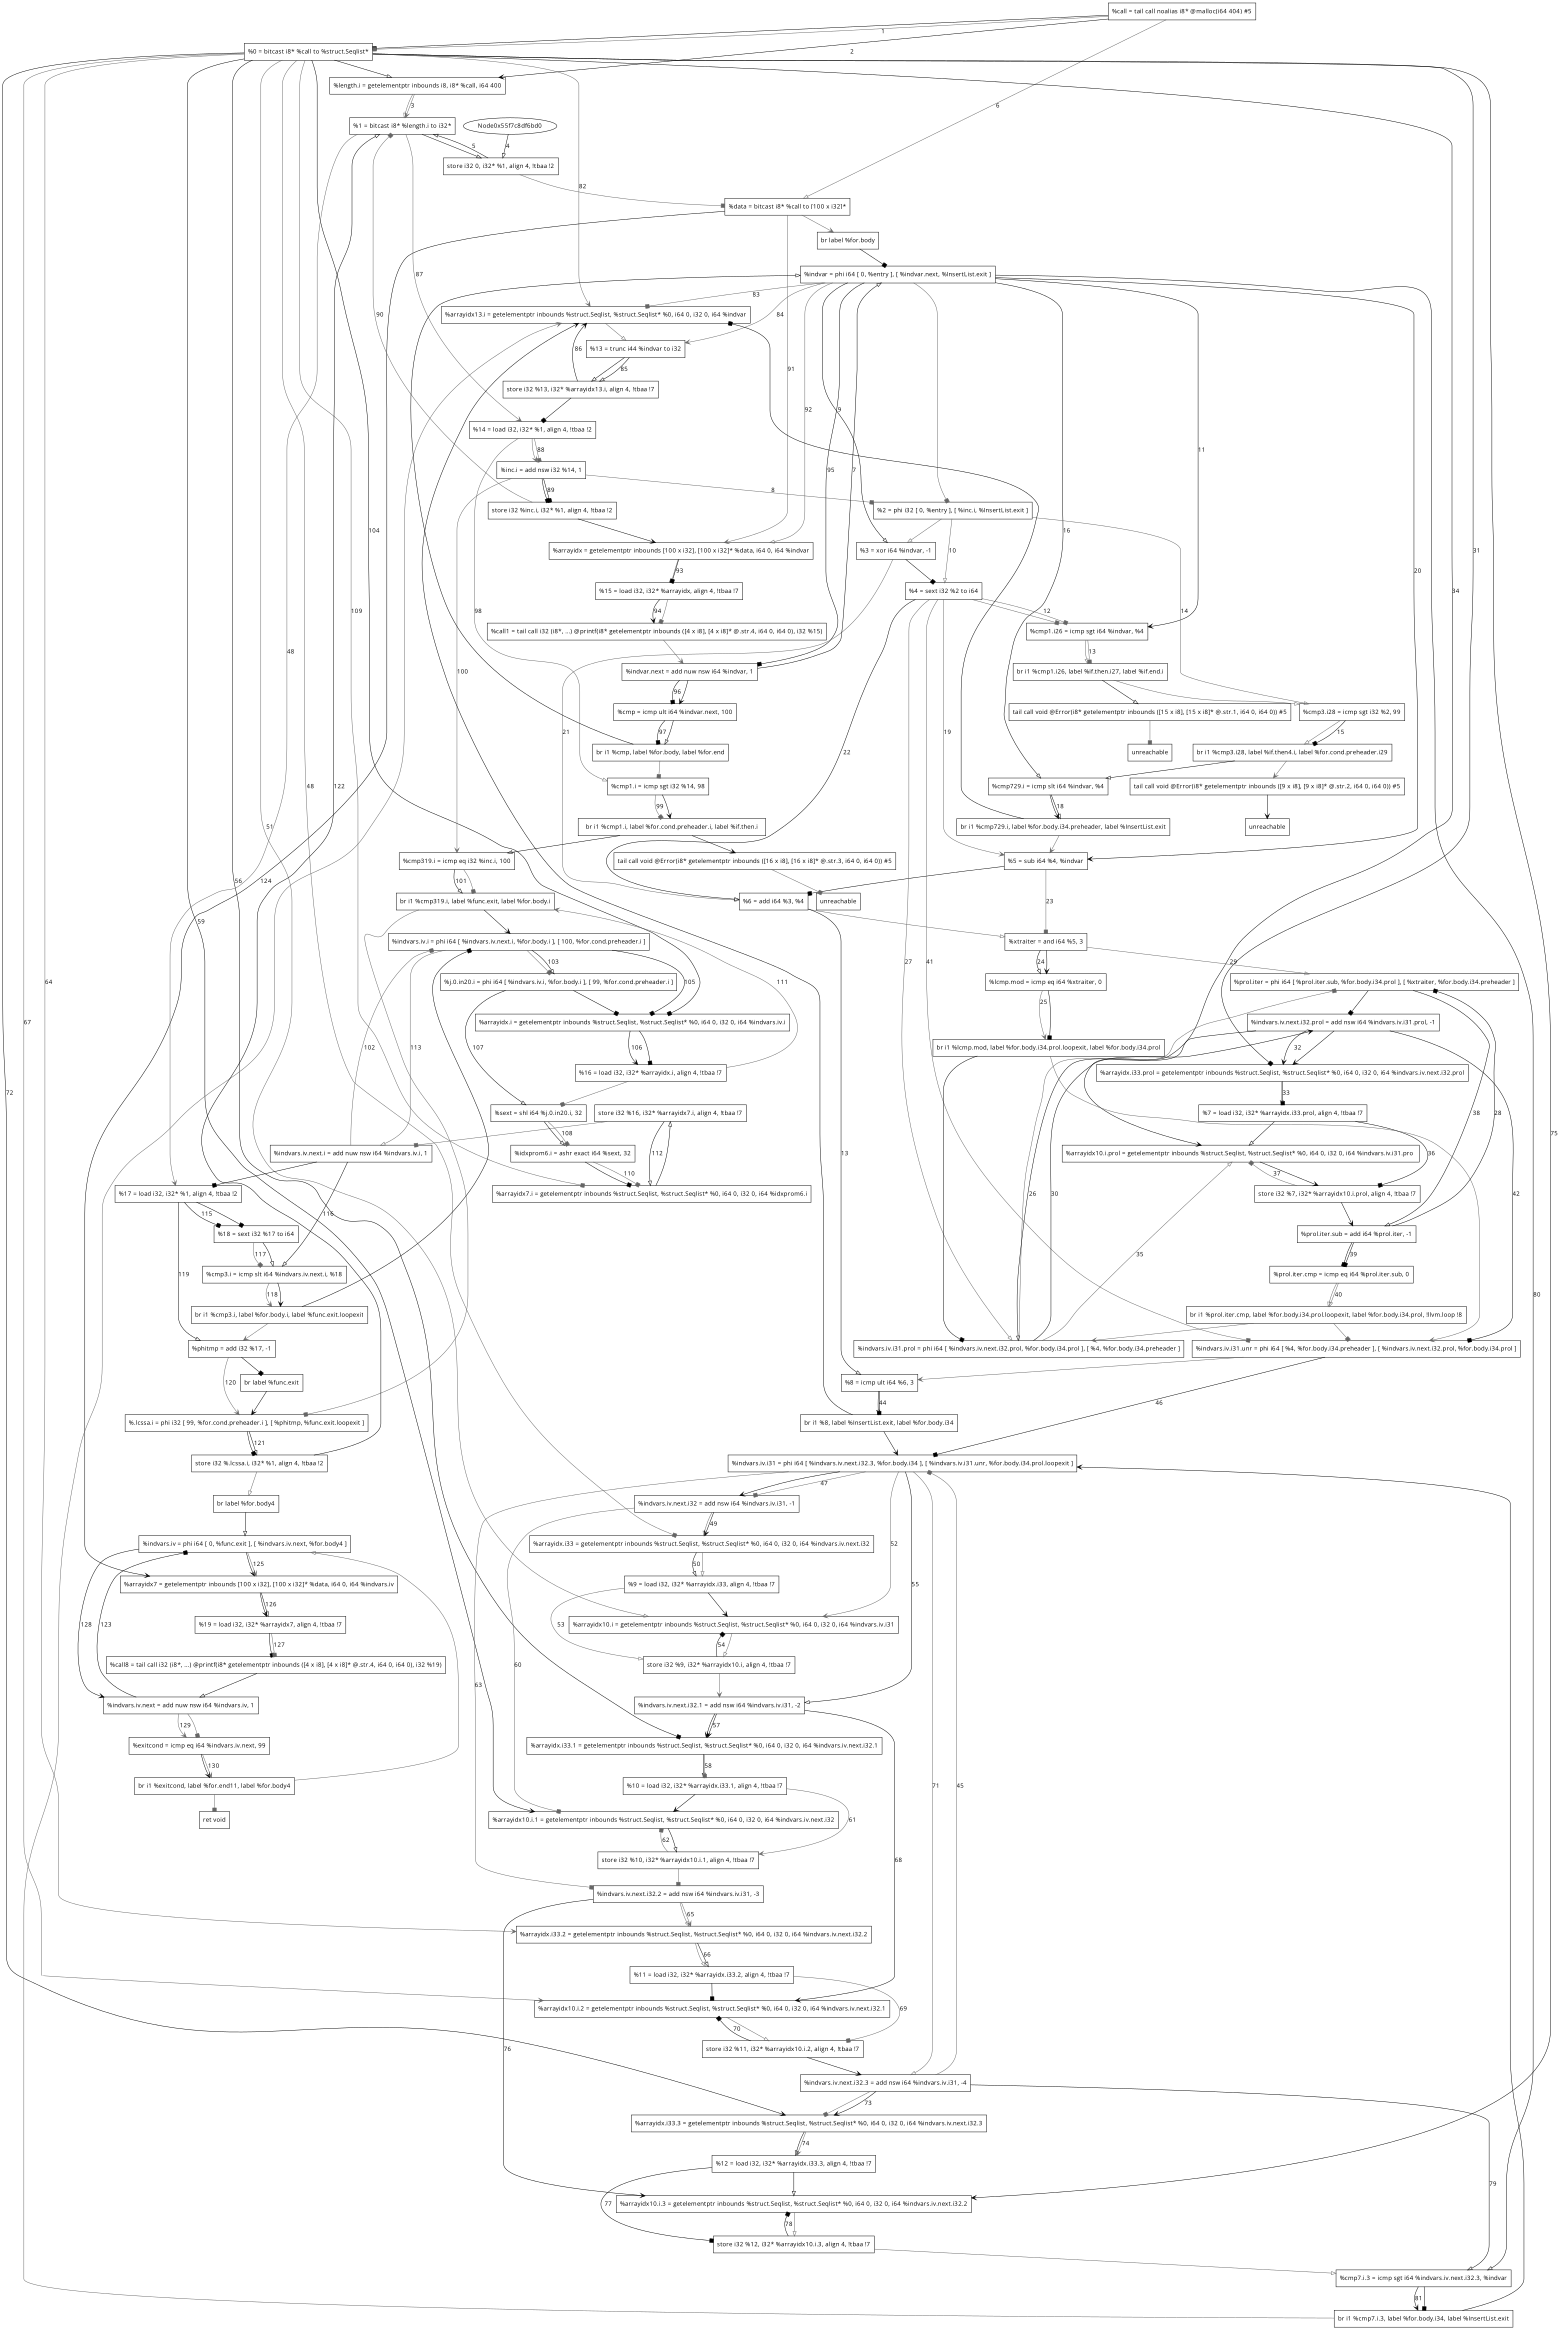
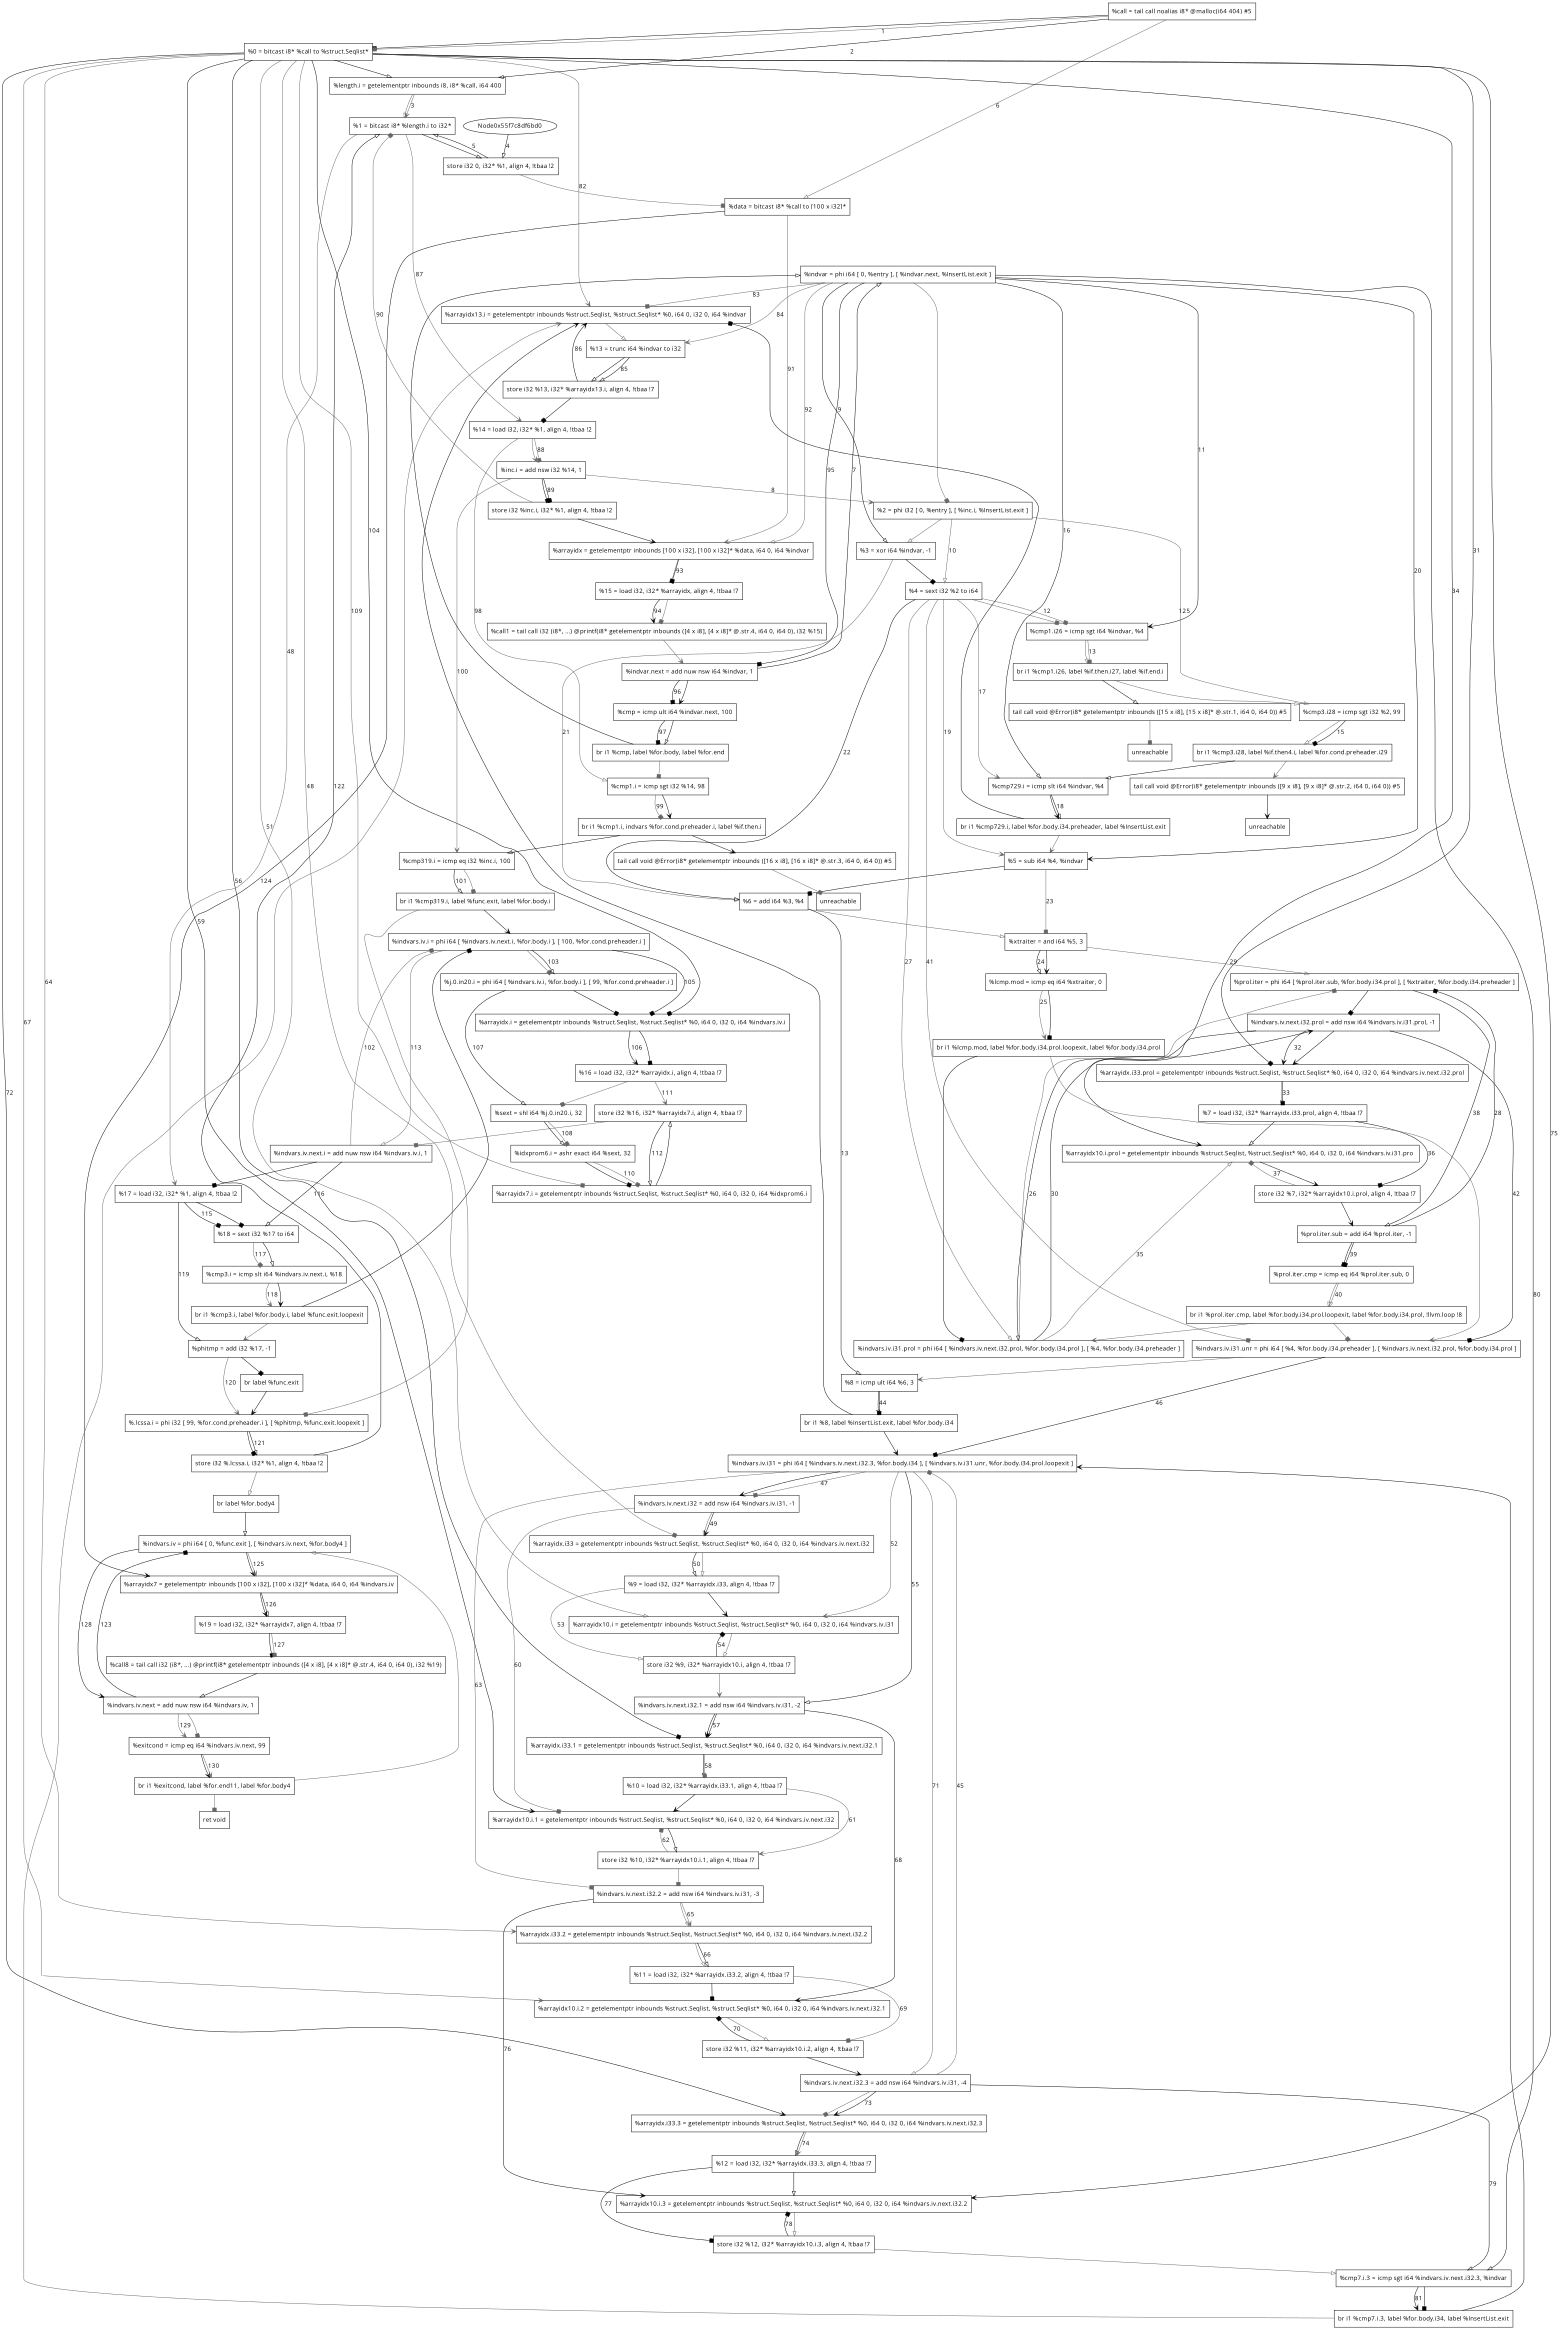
(806, 48) -> (806, 48)
(848, 241) -> none
(636, 349) -> (636, 349)
(727, 489) -> (727, 489)
(1185, 611) -> (1185, 611)
none -> (979, 688)
(672, 827) -> (672, 827)
(732, 966) -> (660, 1091)
(321, 1215) -> (305, 1192)
